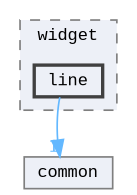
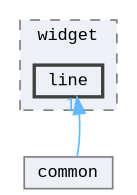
(57, 121) -> (80, 136)
